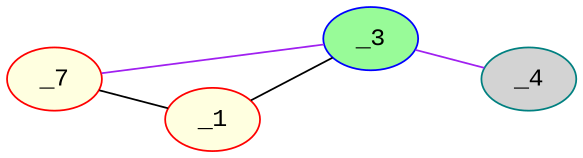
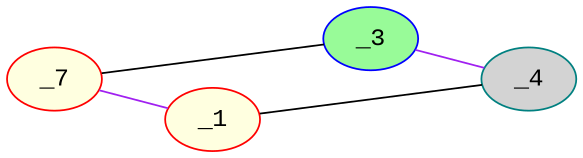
(213, 59) -> (213, 59)
(292, 79) -> (371, 99)
(134, 99) -> (134, 99)
